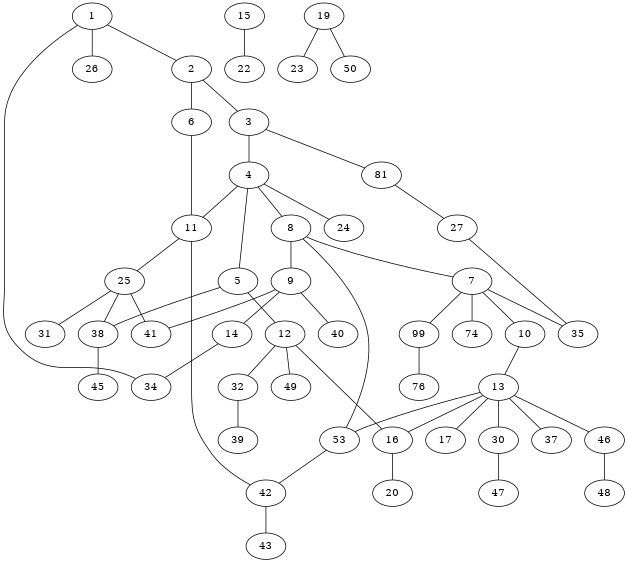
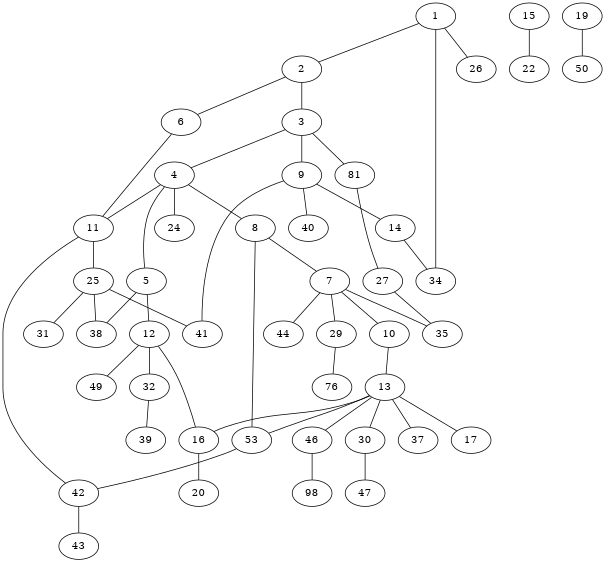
(298, 69) -> none
(291, 255) -> (302, 149)
(419, 334) -> (336, 334)
(472, 334) -> (283, 334)
(98, 387) -> none
(605, 493) -> (312, 493)
